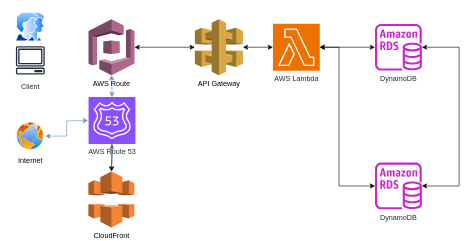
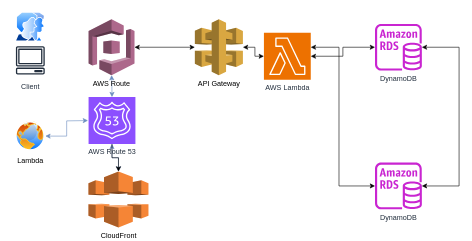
(296, 47) -> (287, 56)
(31, 161) -> (31, 161)
(111, 199) -> (118, 199)
